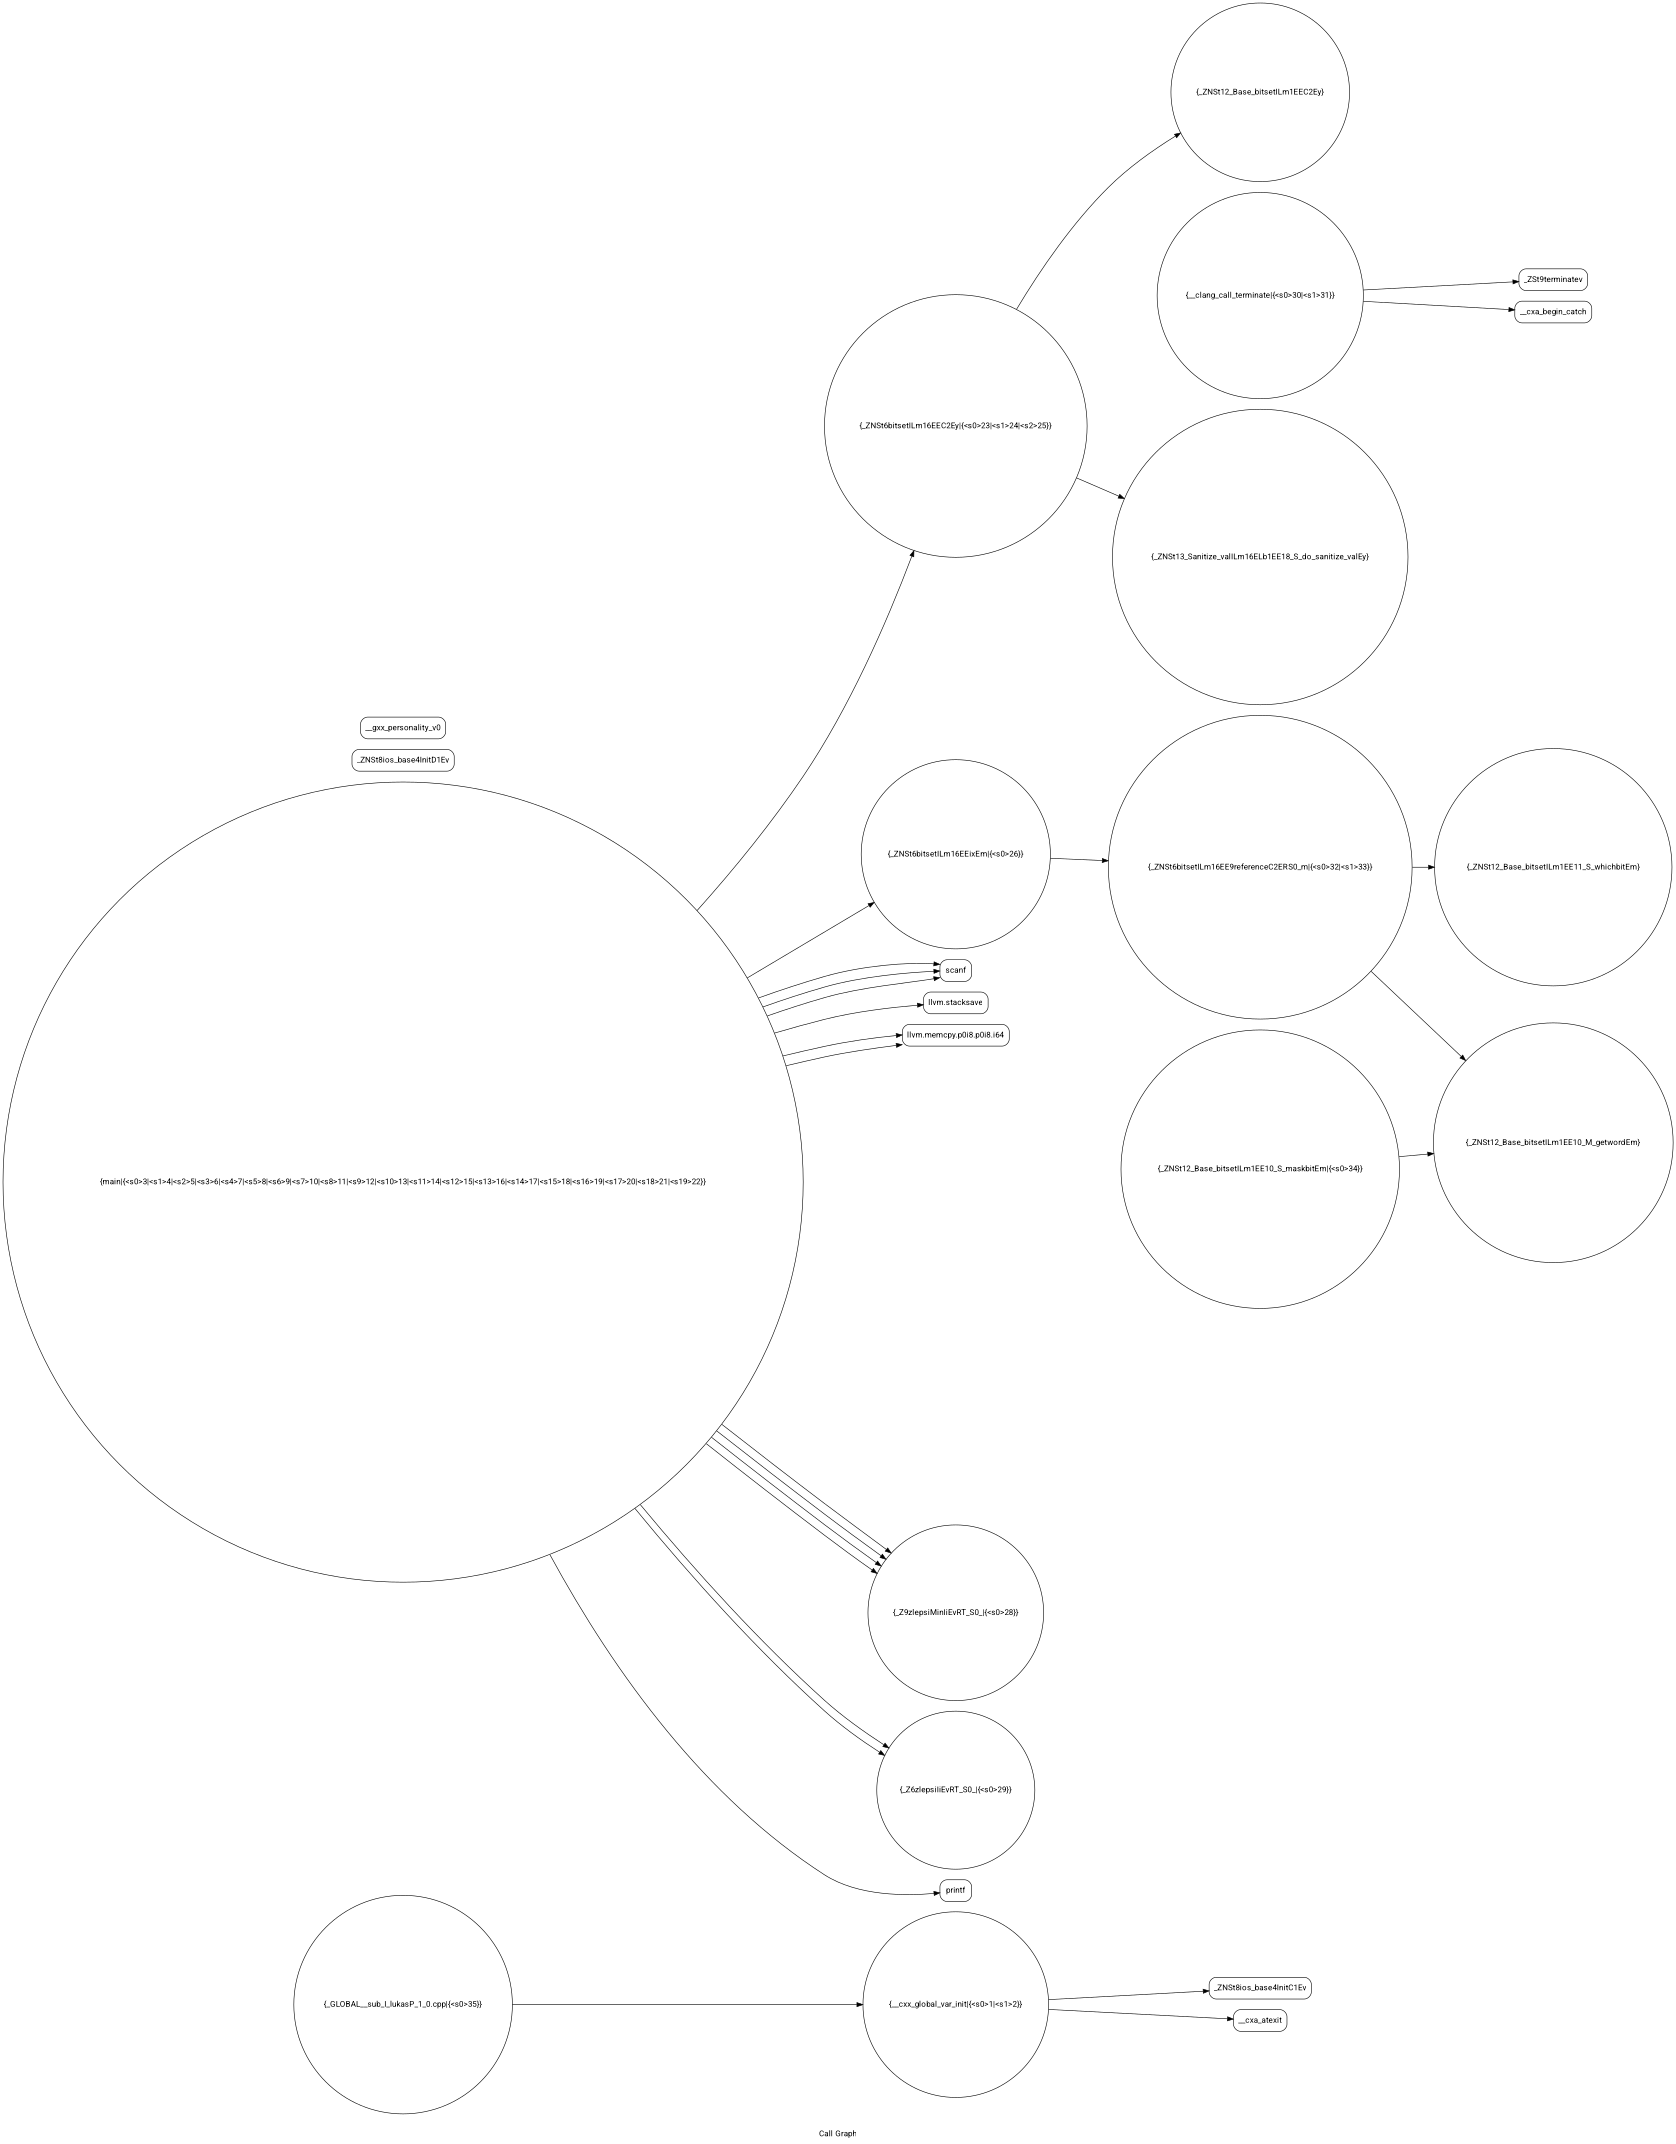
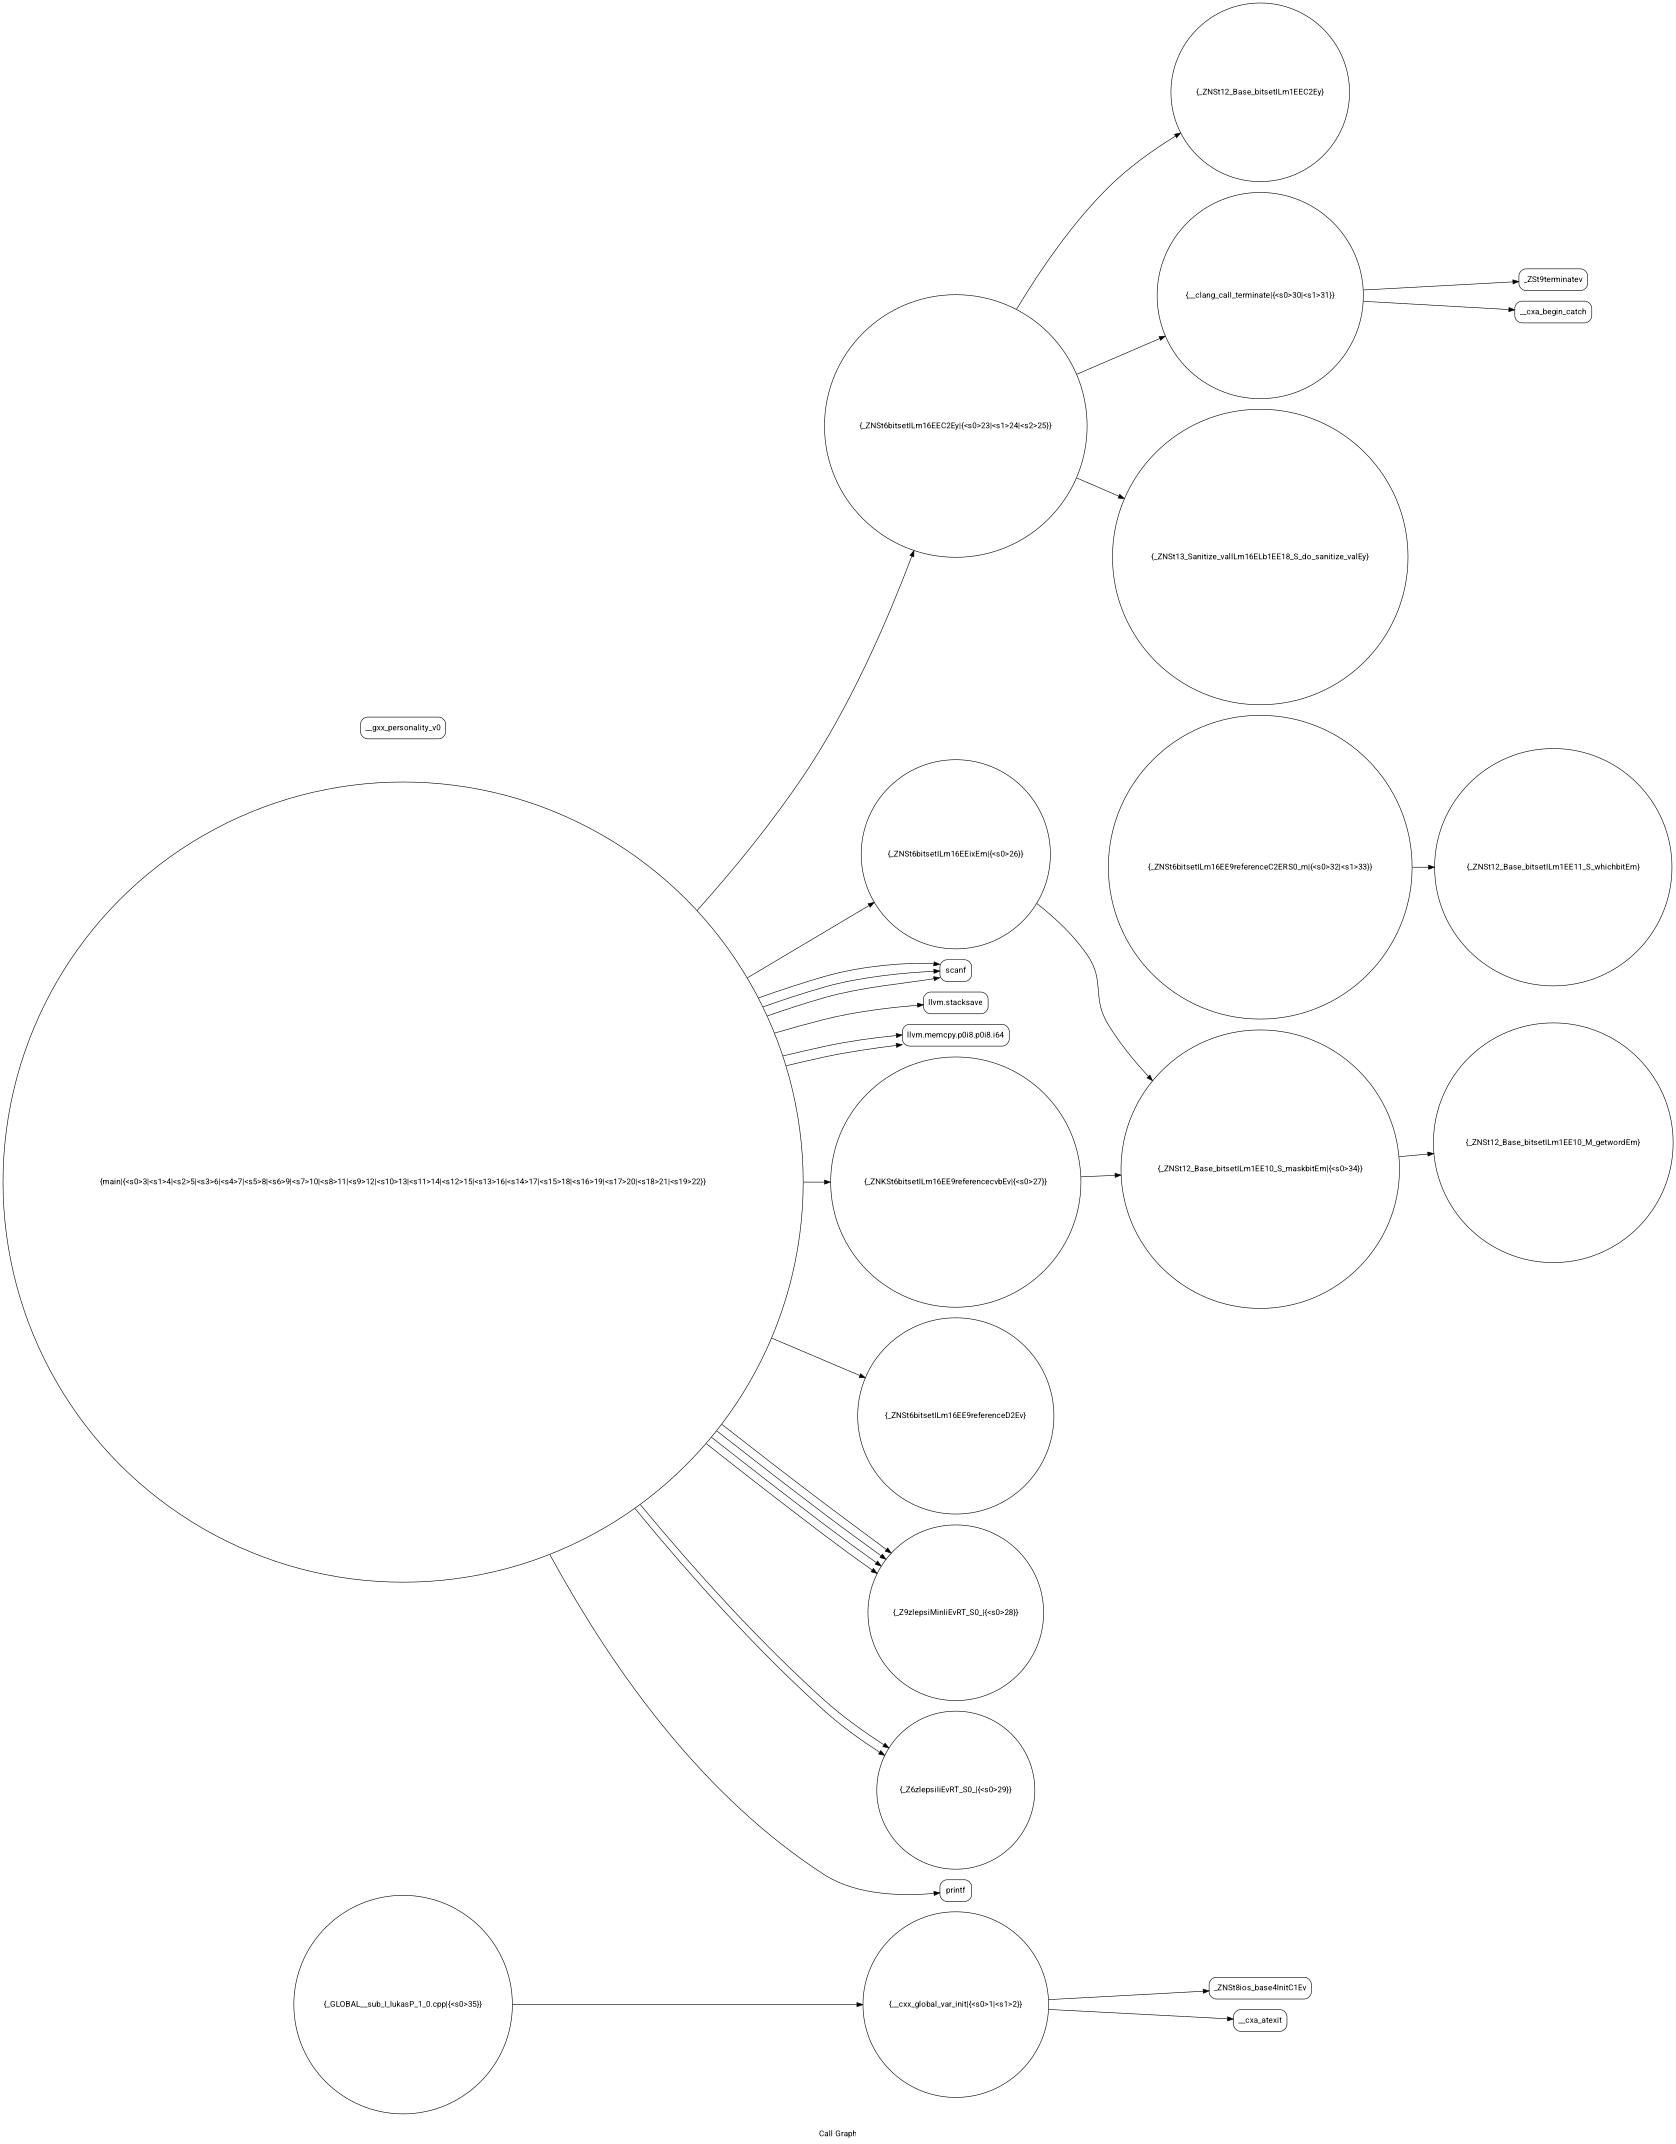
none -> (1118, 356)
(403, 760) -> none
(1076, 859) -> (1098, 986)
(1416, 1014) -> none
none -> (956, 1182)
none -> (956, 1416)
